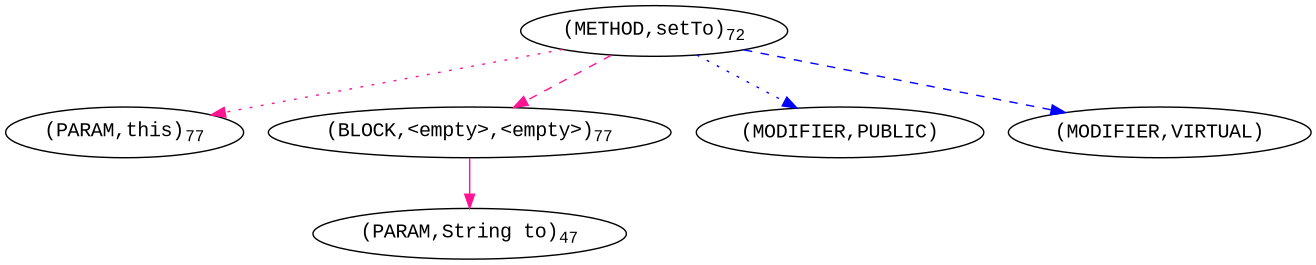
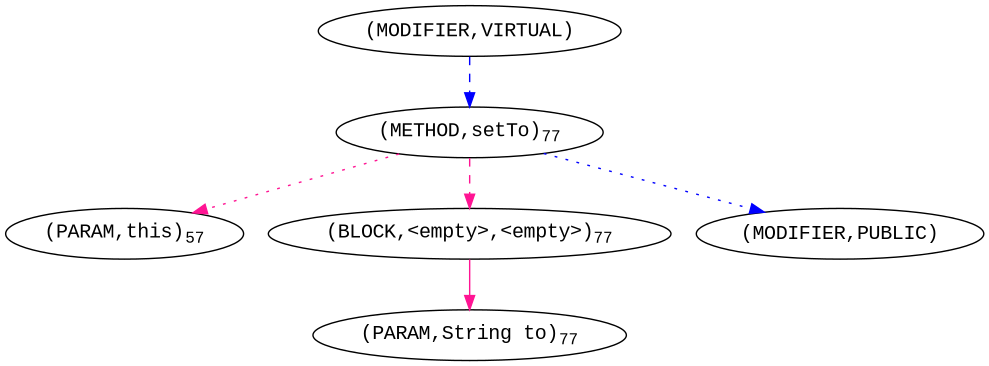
(736, 29) -> (551, 130)
(897, 80) -> (470, 75)
(195, 130) -> (195, 232)
(569, 232) -> (569, 333)
